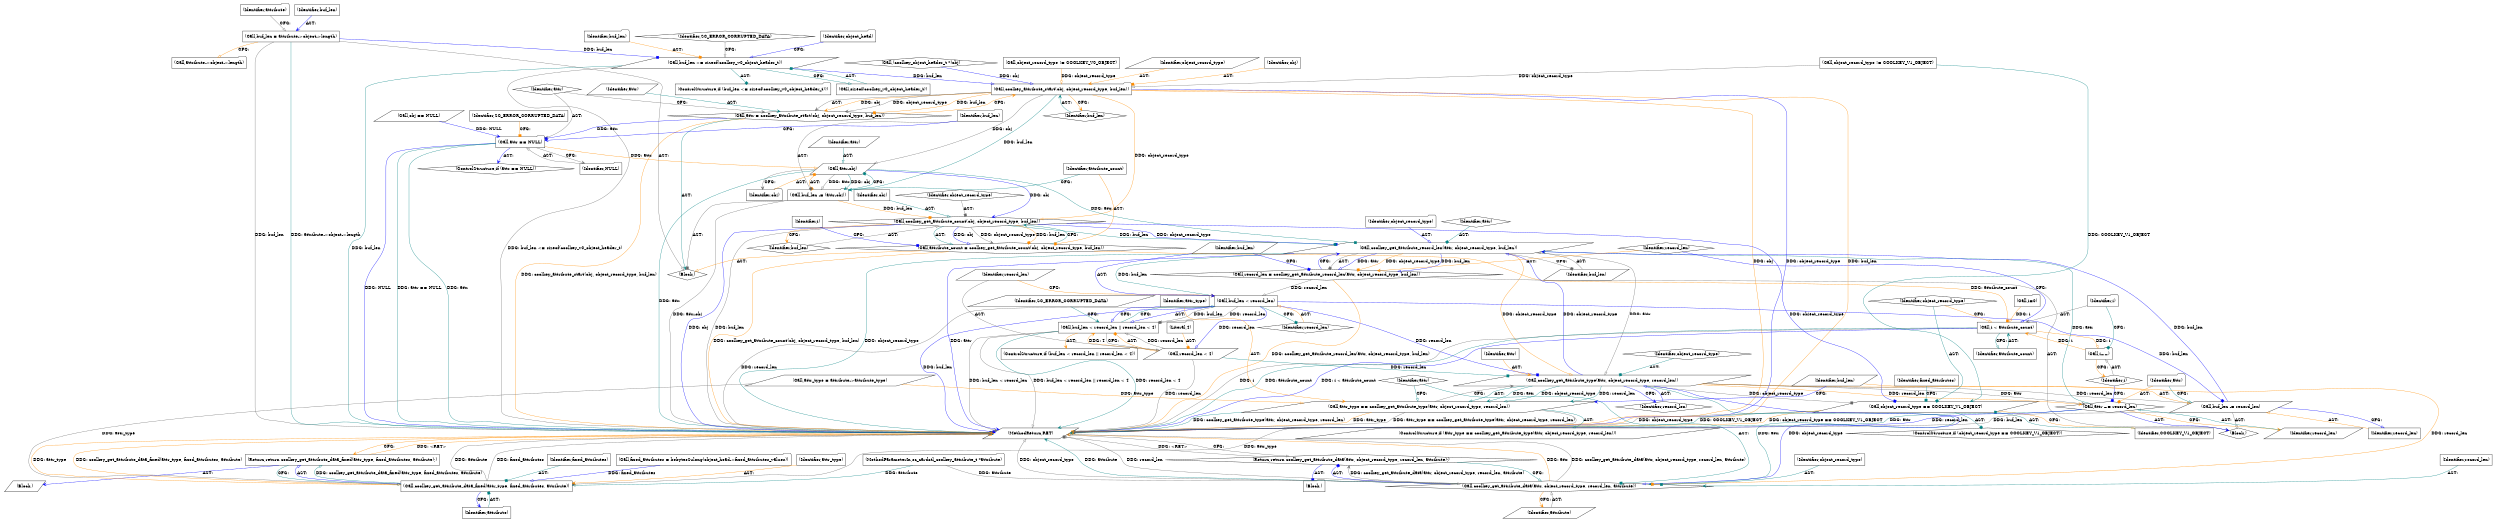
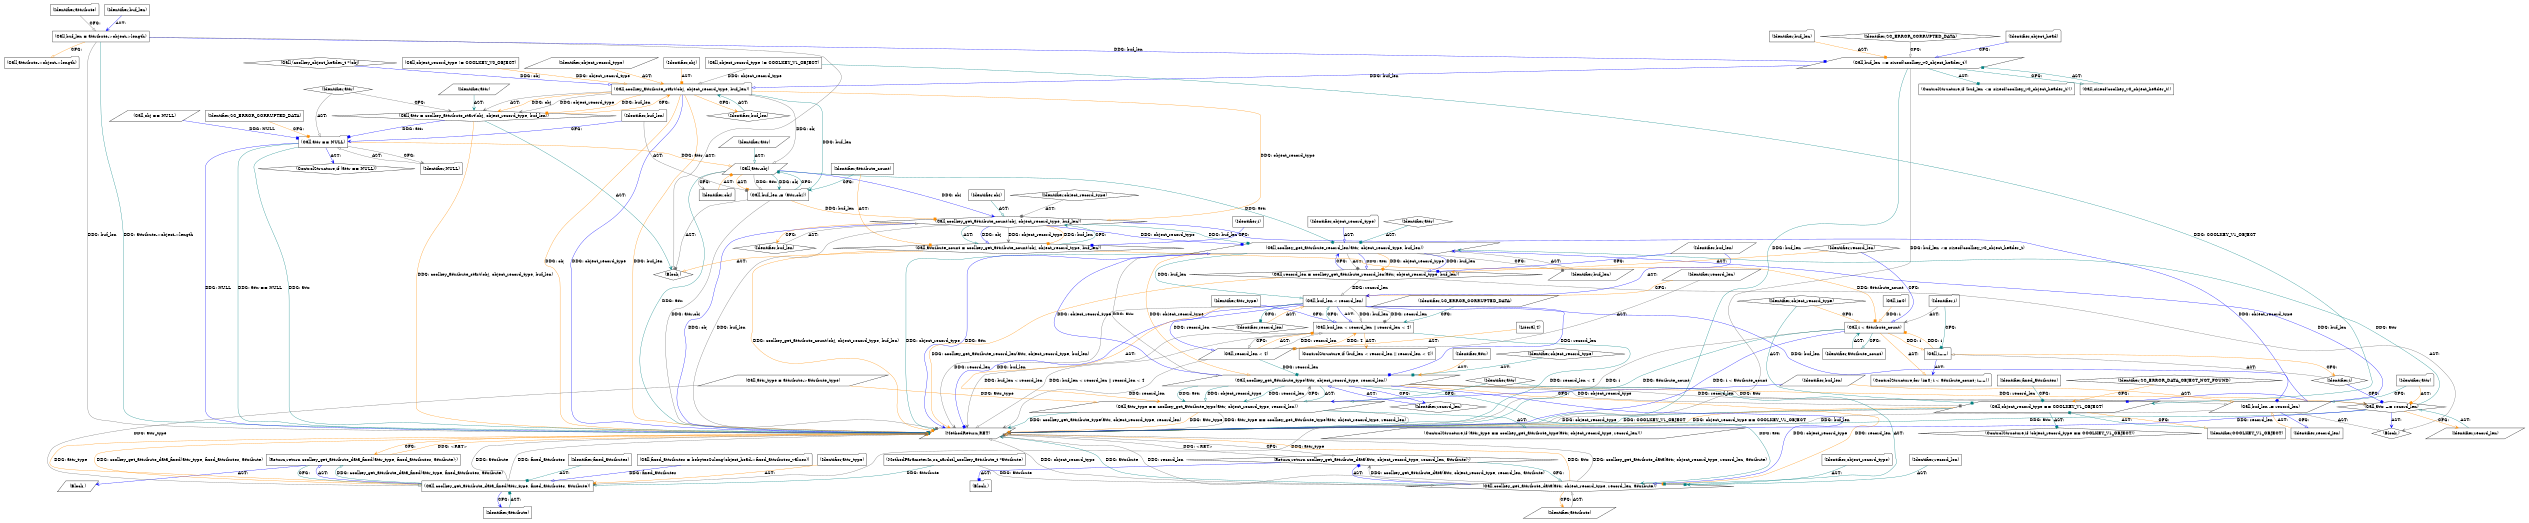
(468, 129) -> (239, 129)
(2057, 342) -> (1921, 339)
none -> (1931, 381)
none -> (2174, 381)
